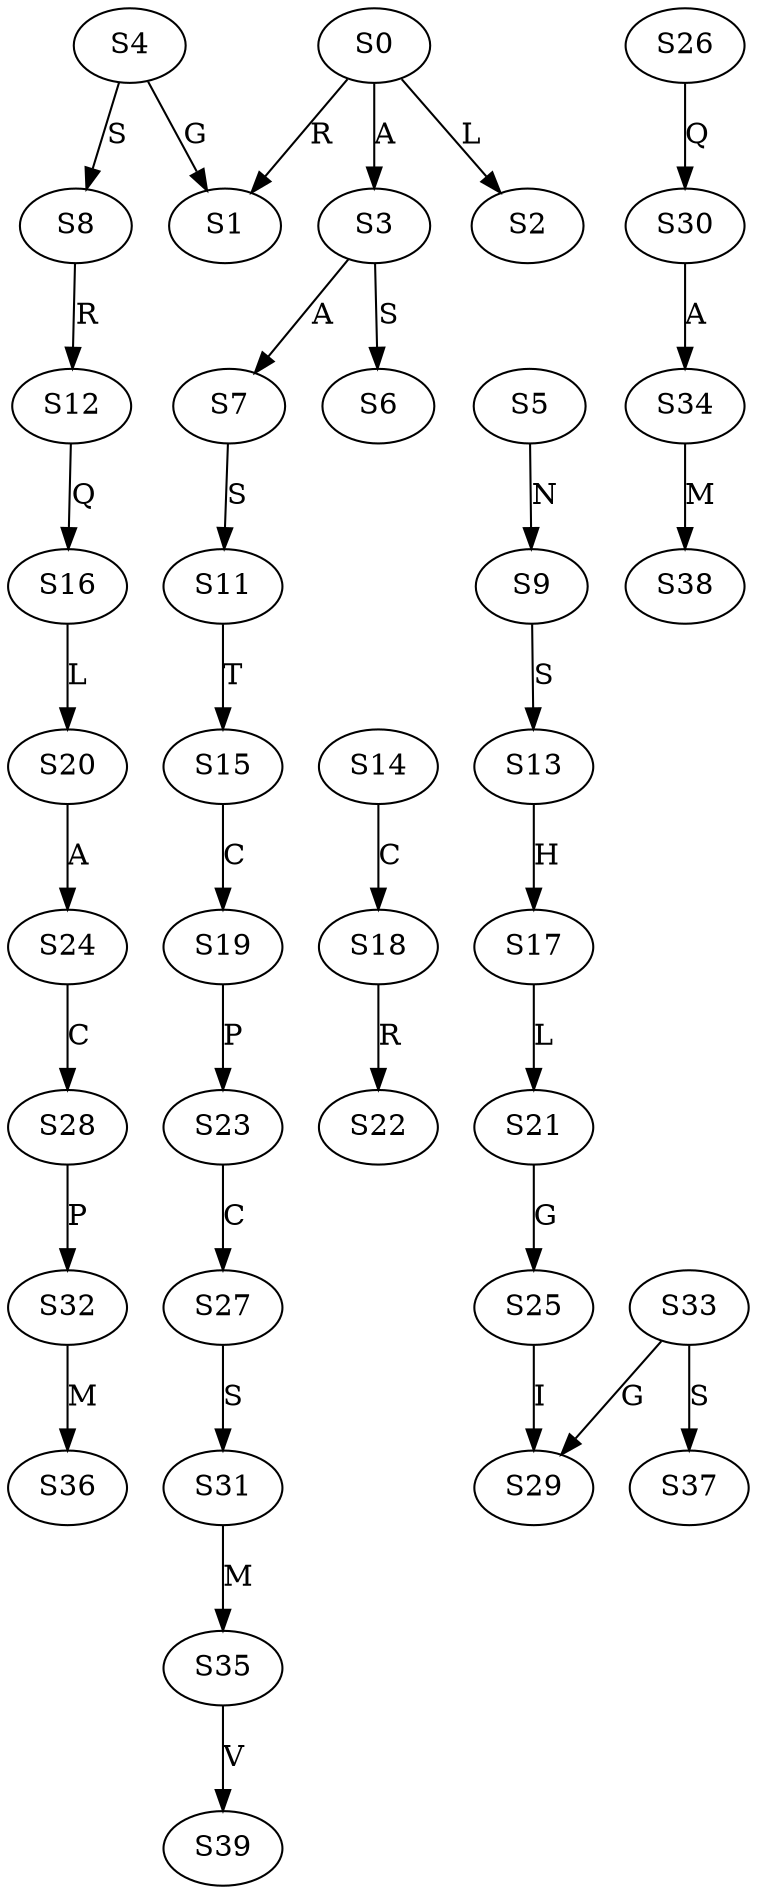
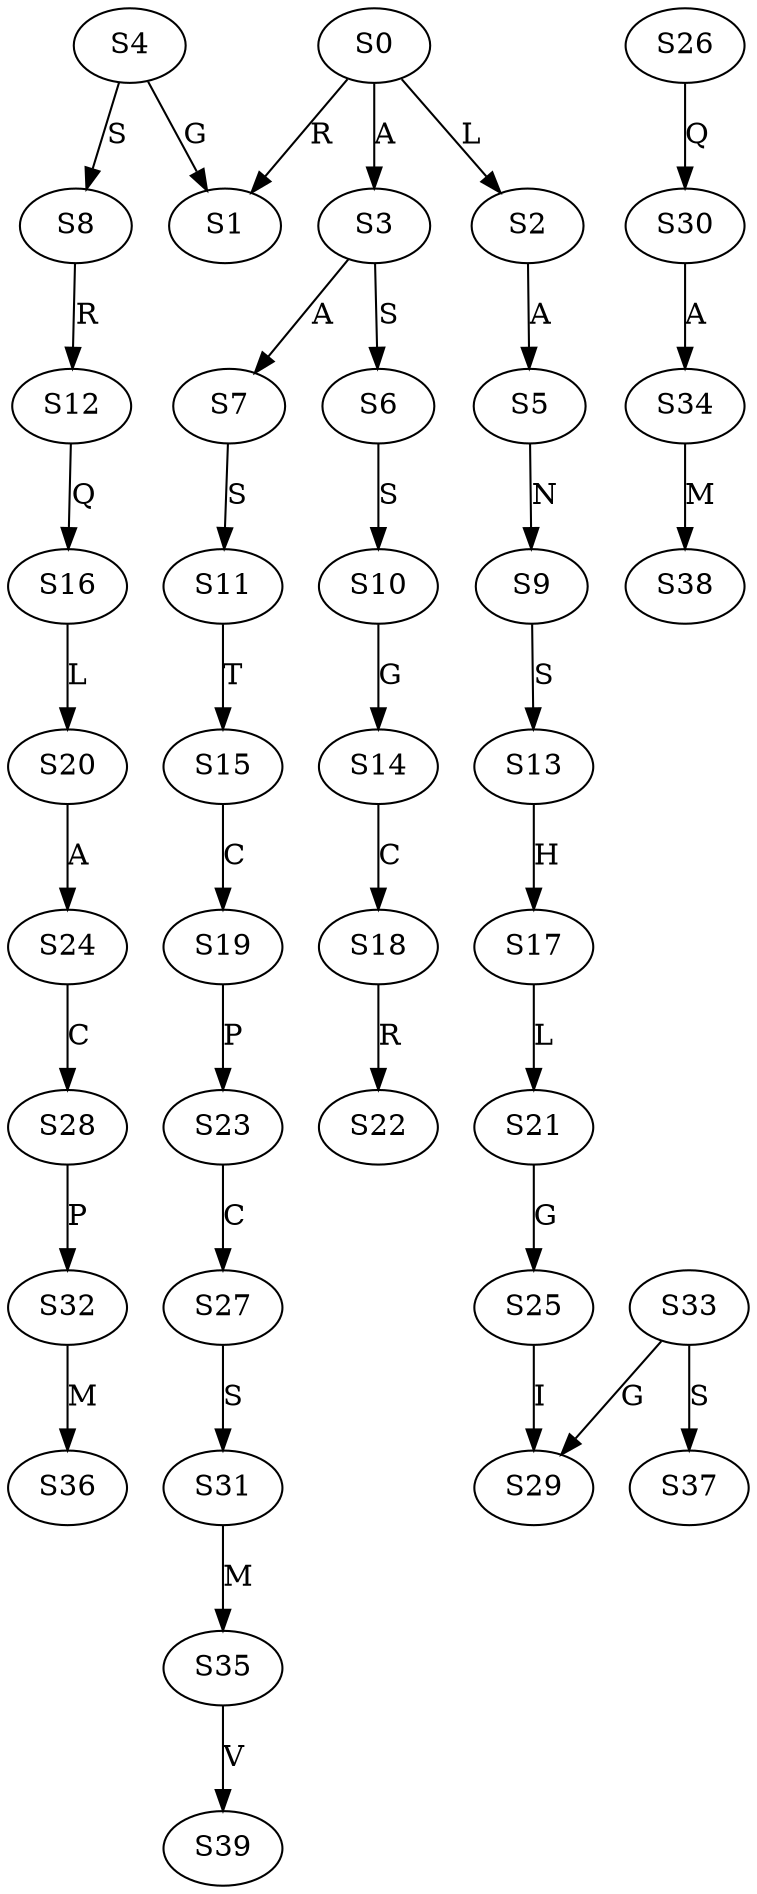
none -> (528, 306)
none -> (378, 586)
